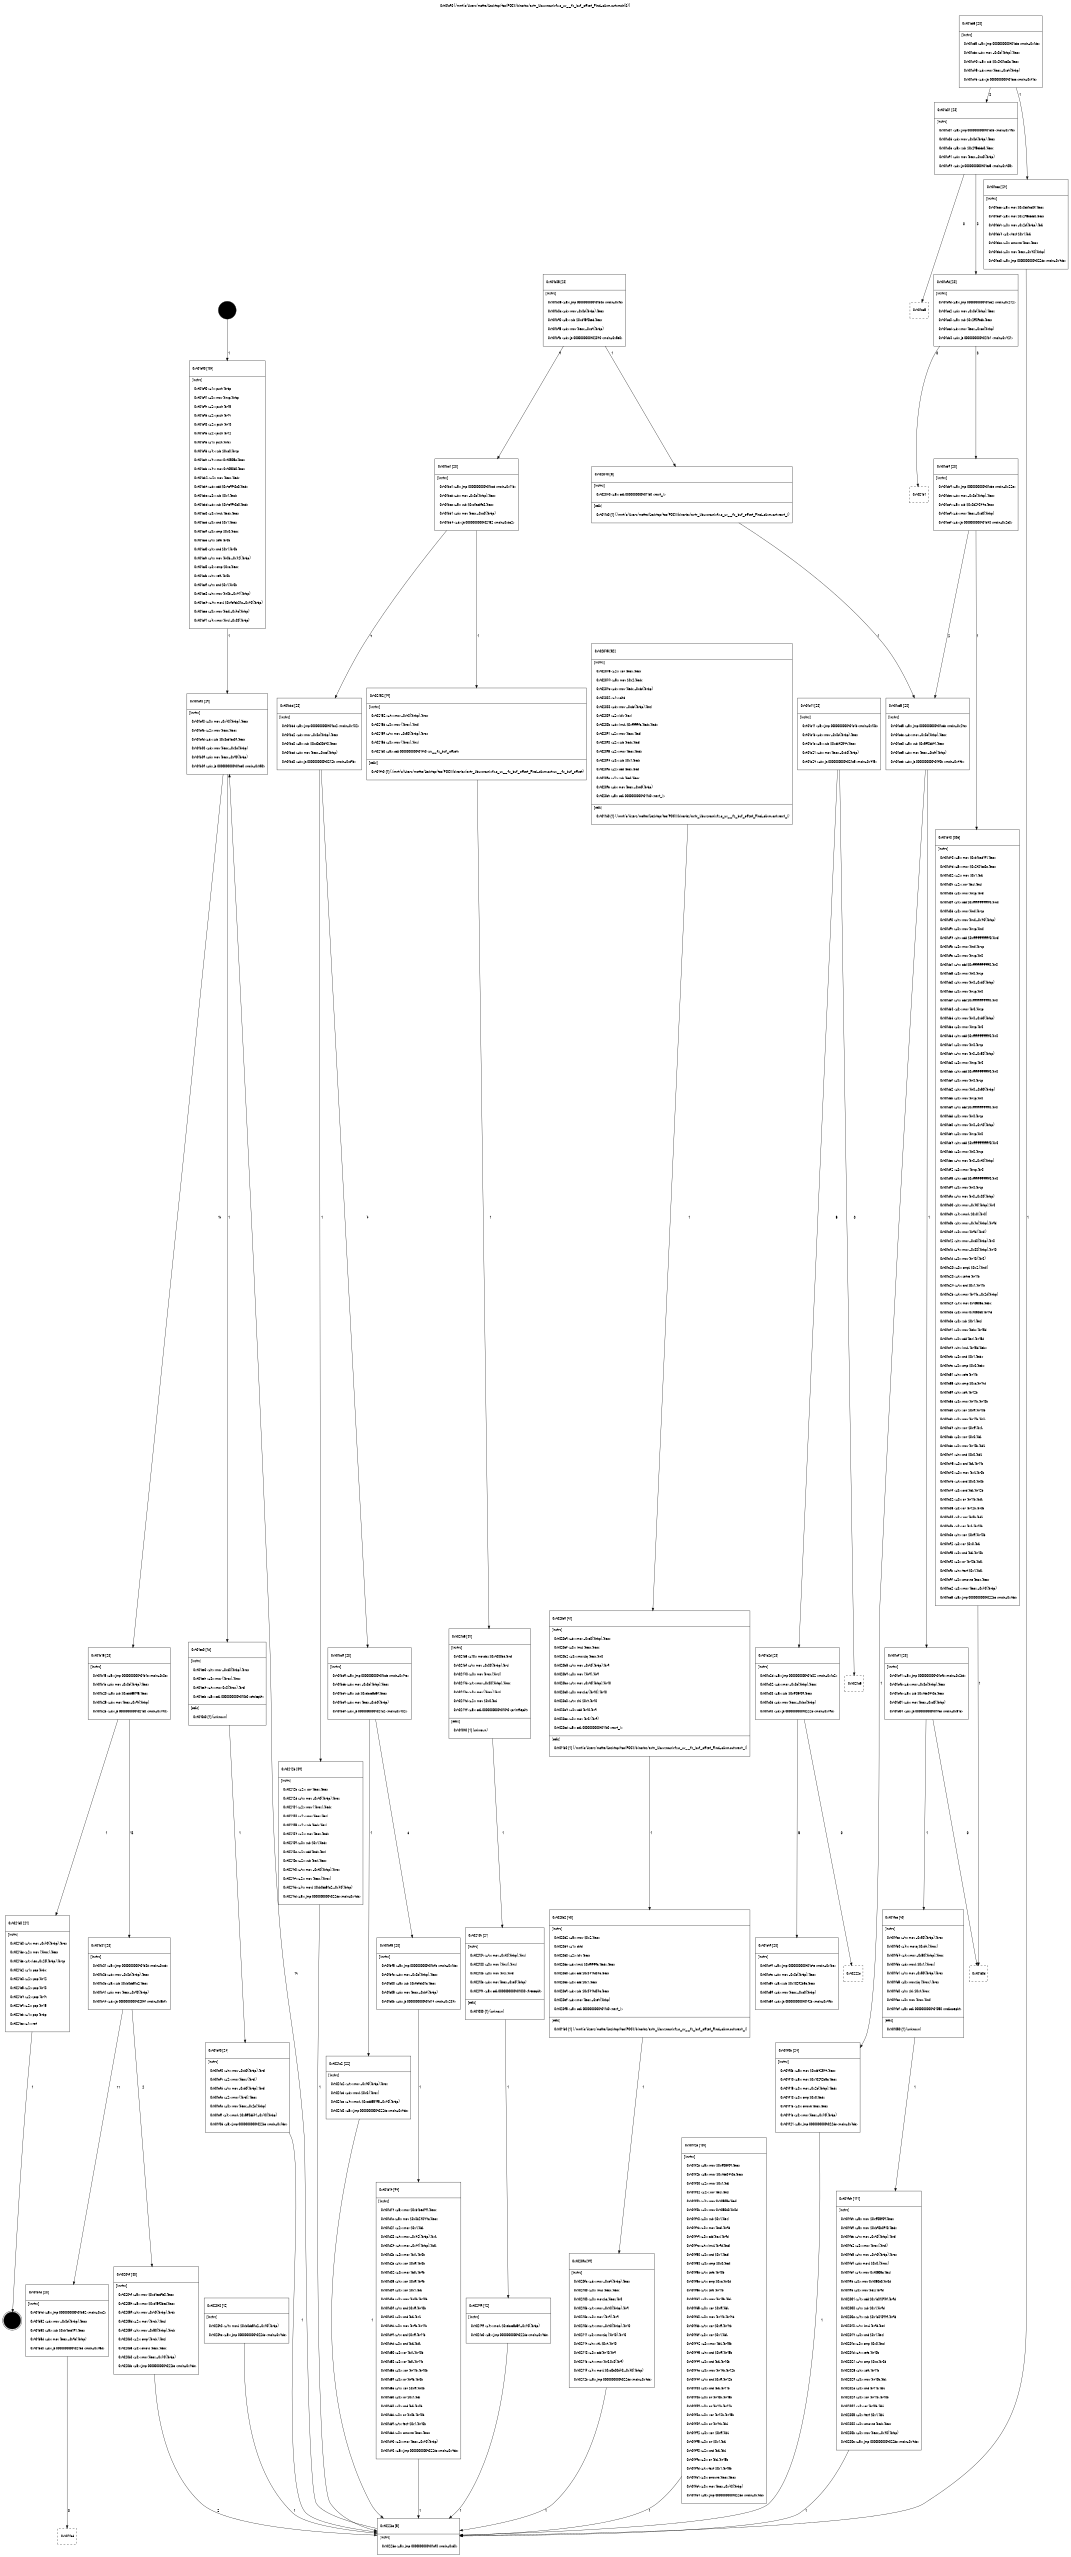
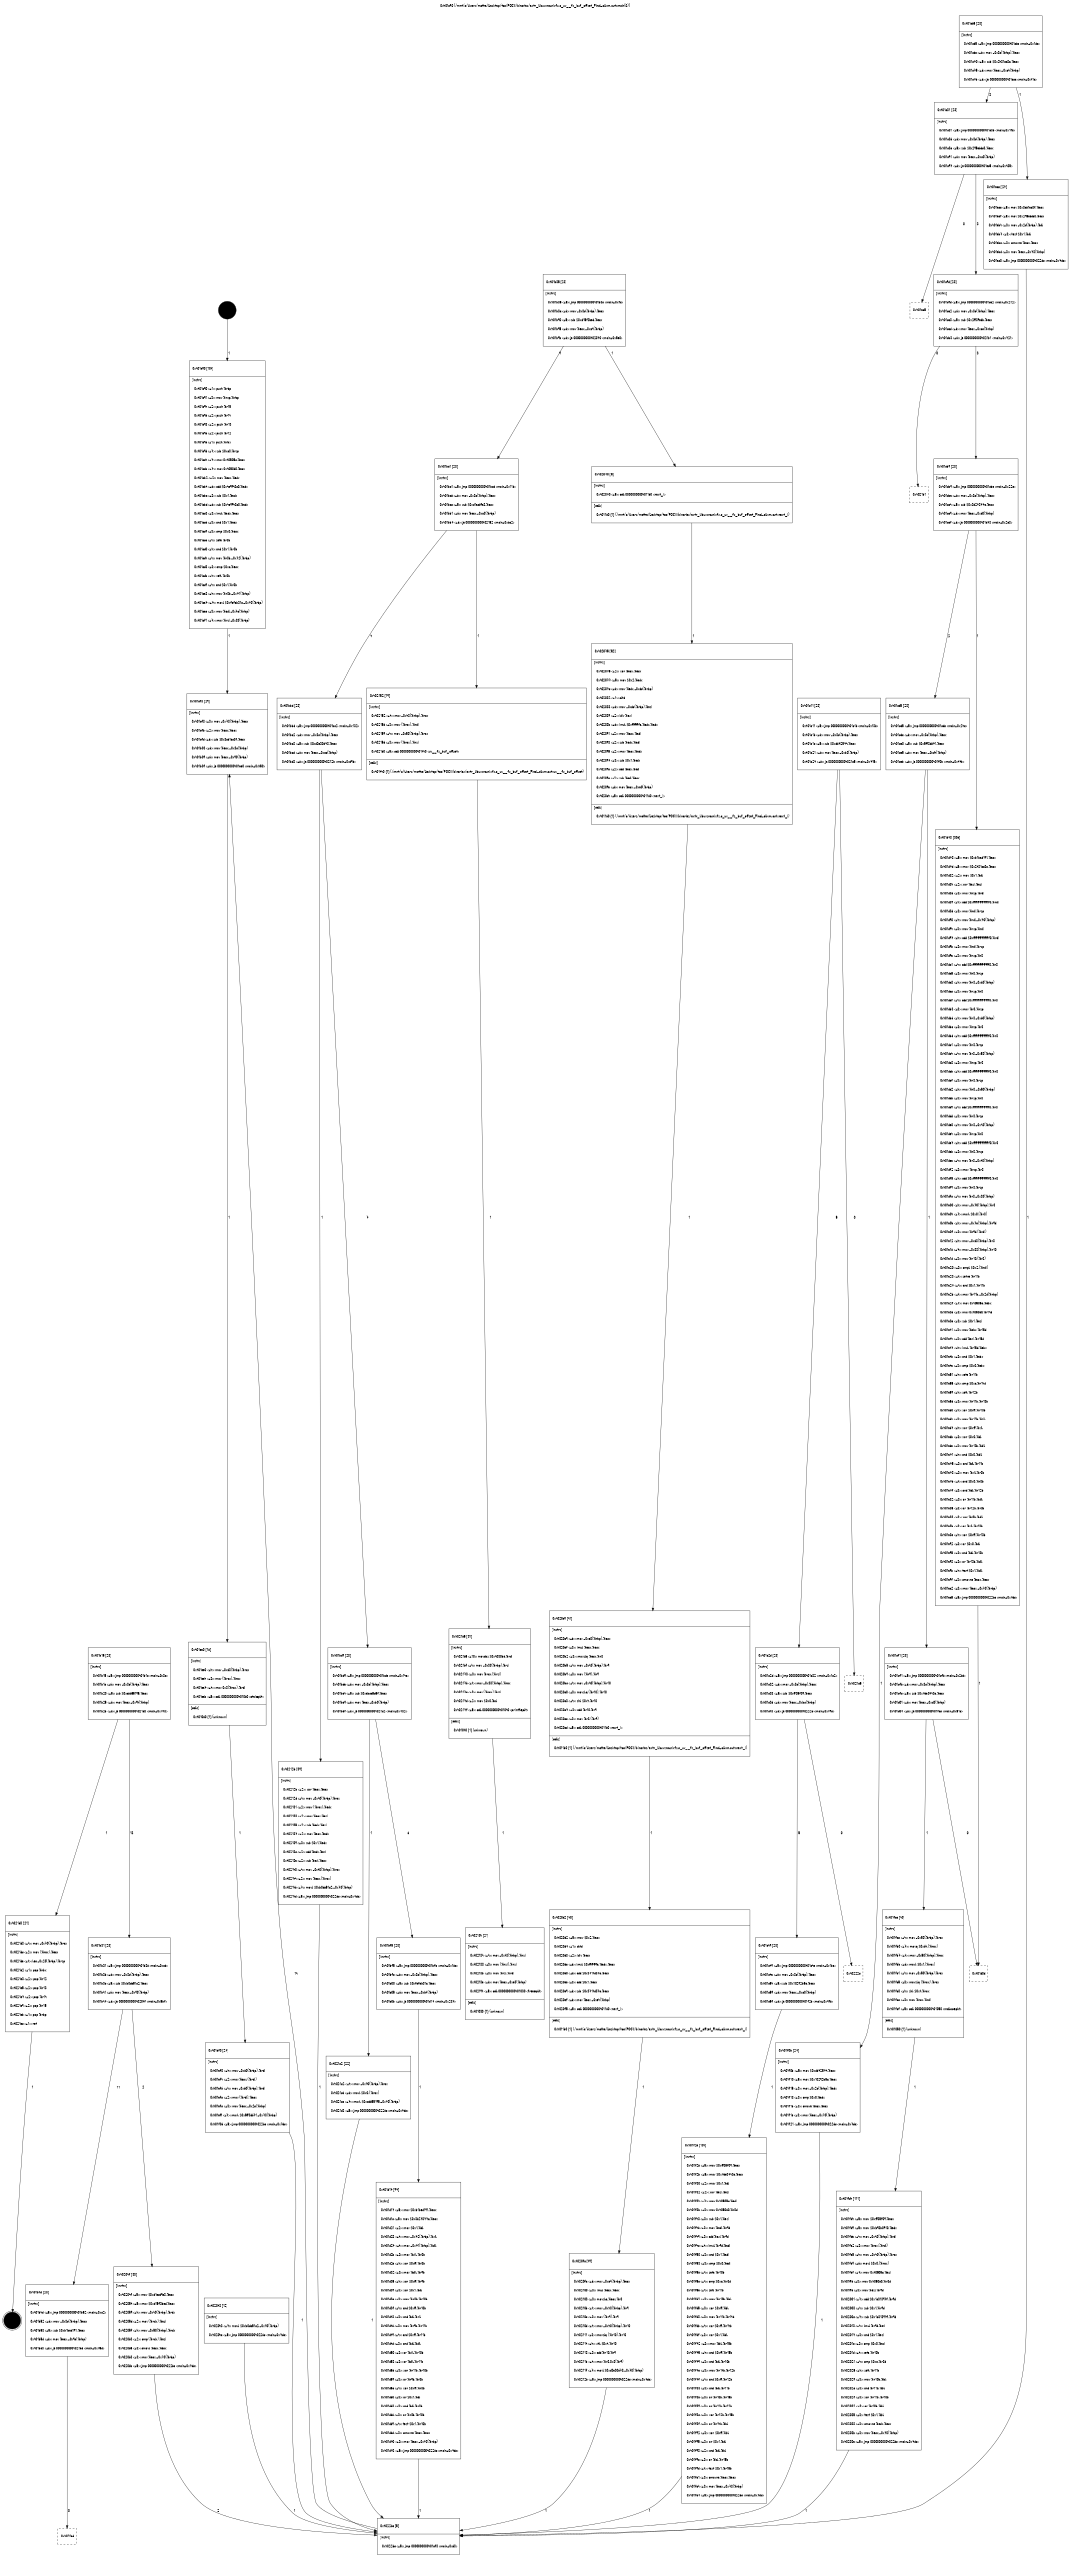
(838, 597) -> (692, 582)
(178, 1210) -> none
none -> (763, 2071)
(508, 2321) -> none
